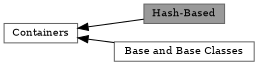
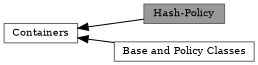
(184, 14) -> (184, 14)
(184, 52) -> (184, 52)
